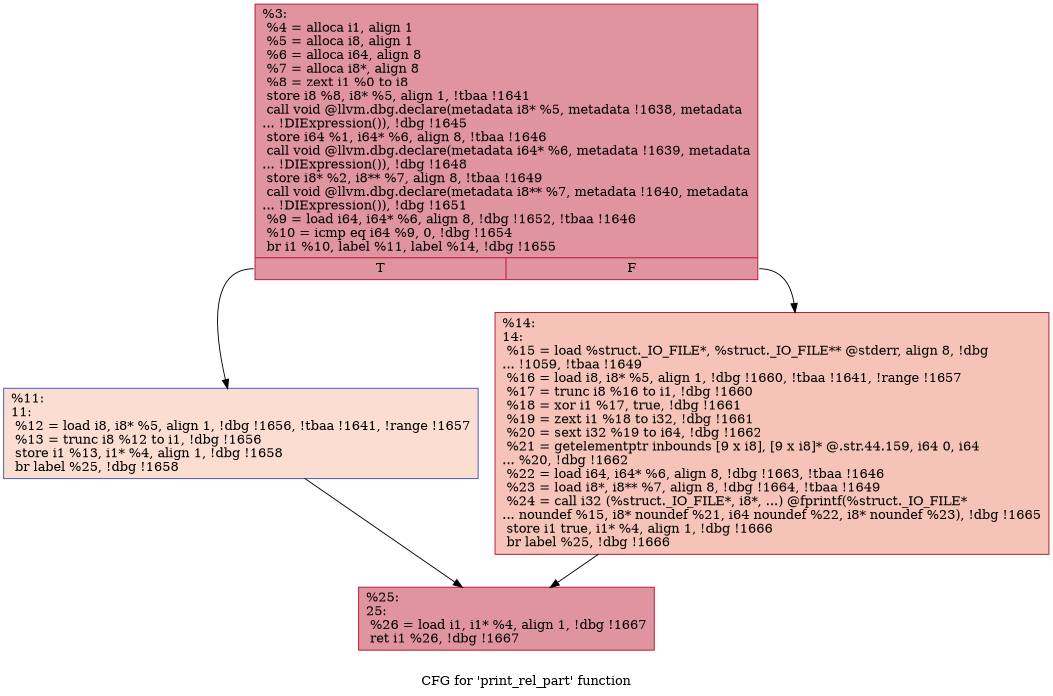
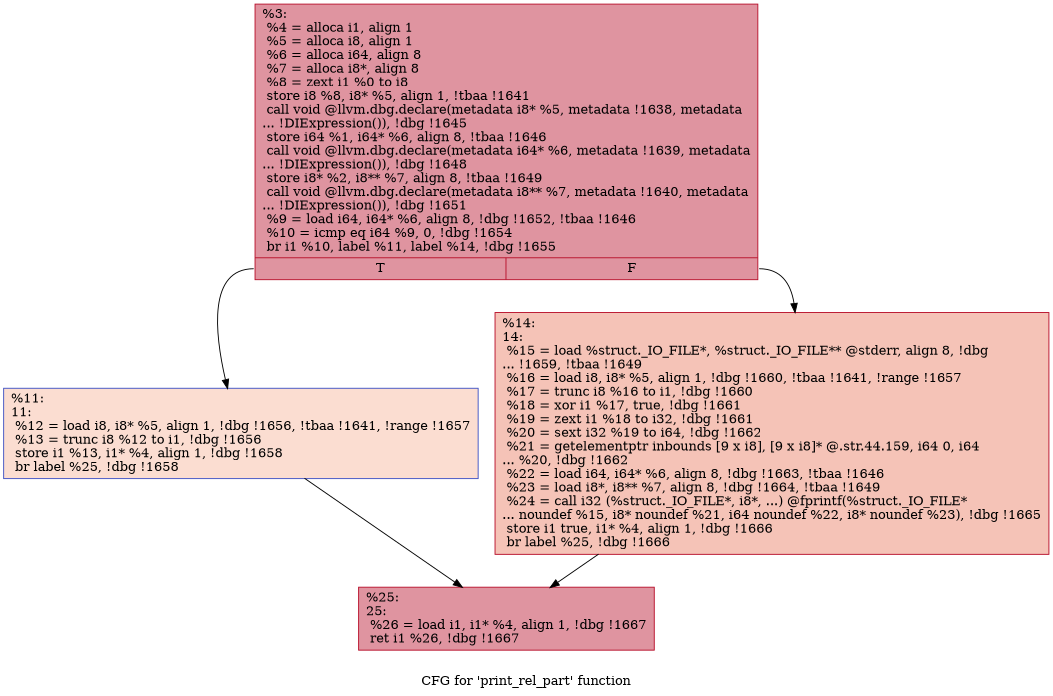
(573, 365) -> (573, 365)
